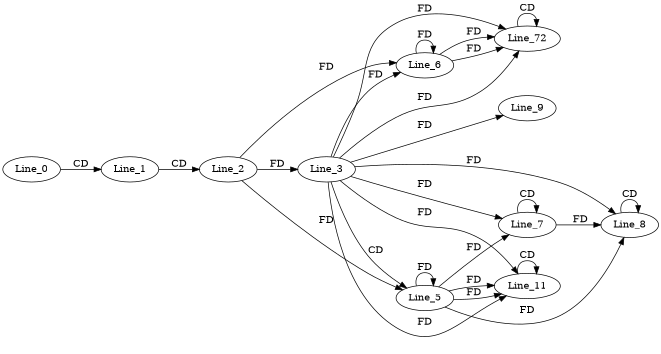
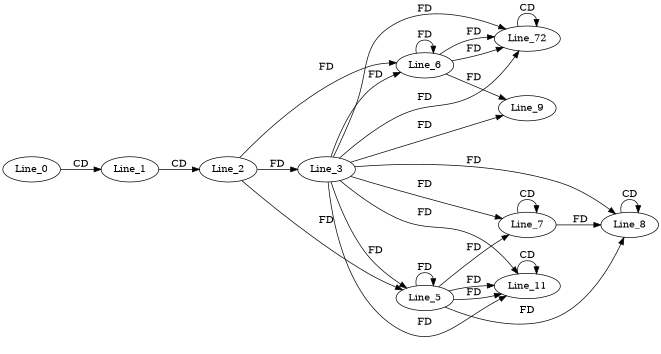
none -> (473, 85)
(376, 251) -> (376, 251)
